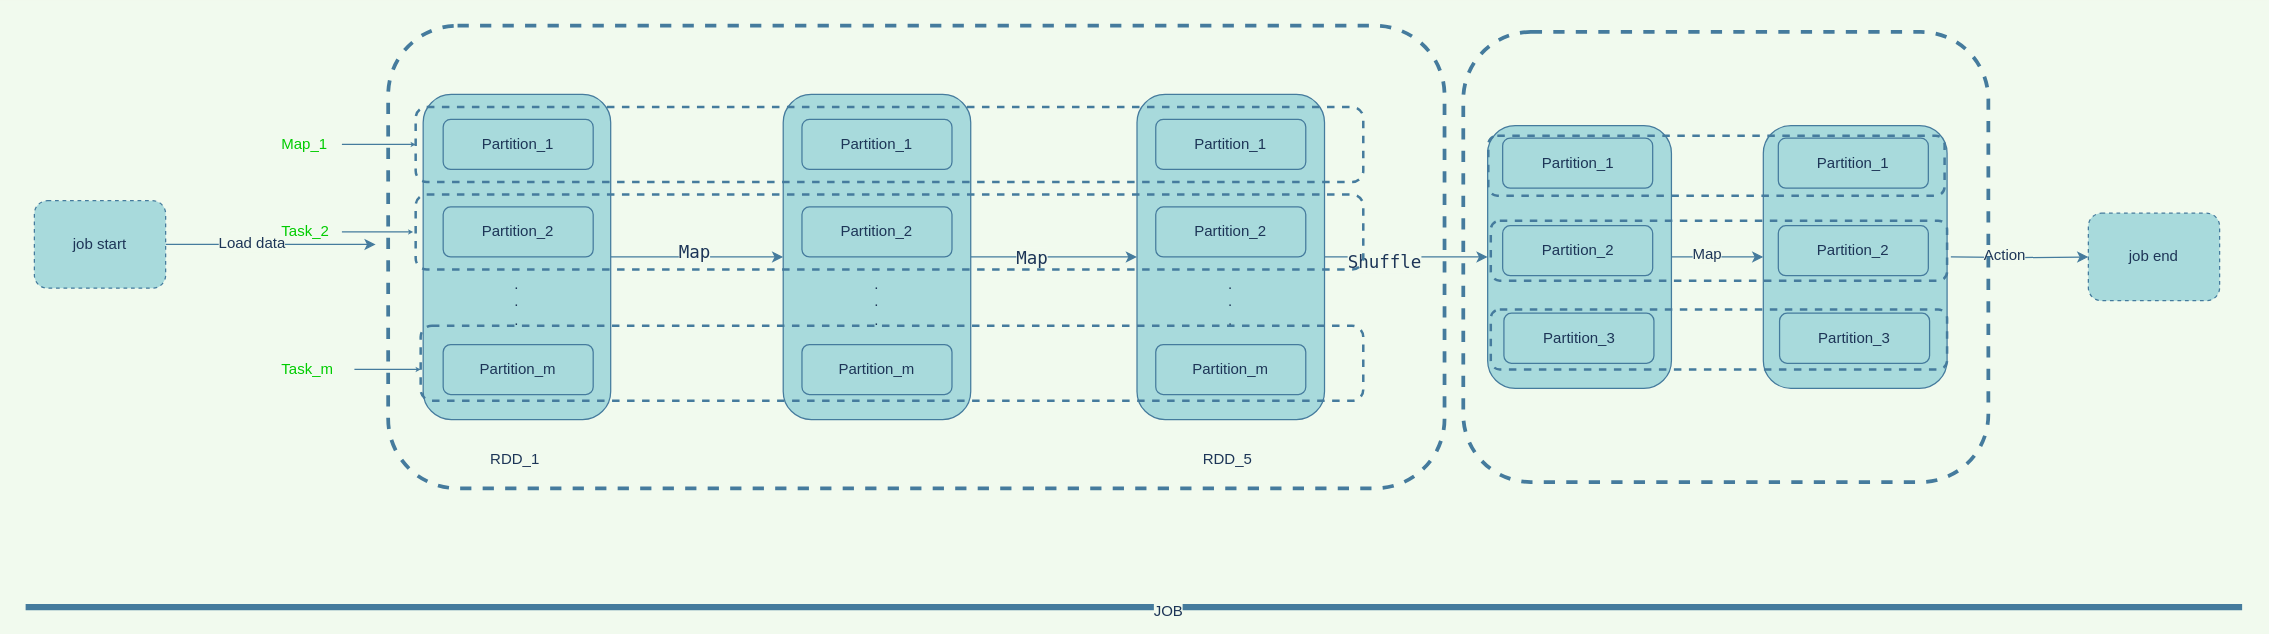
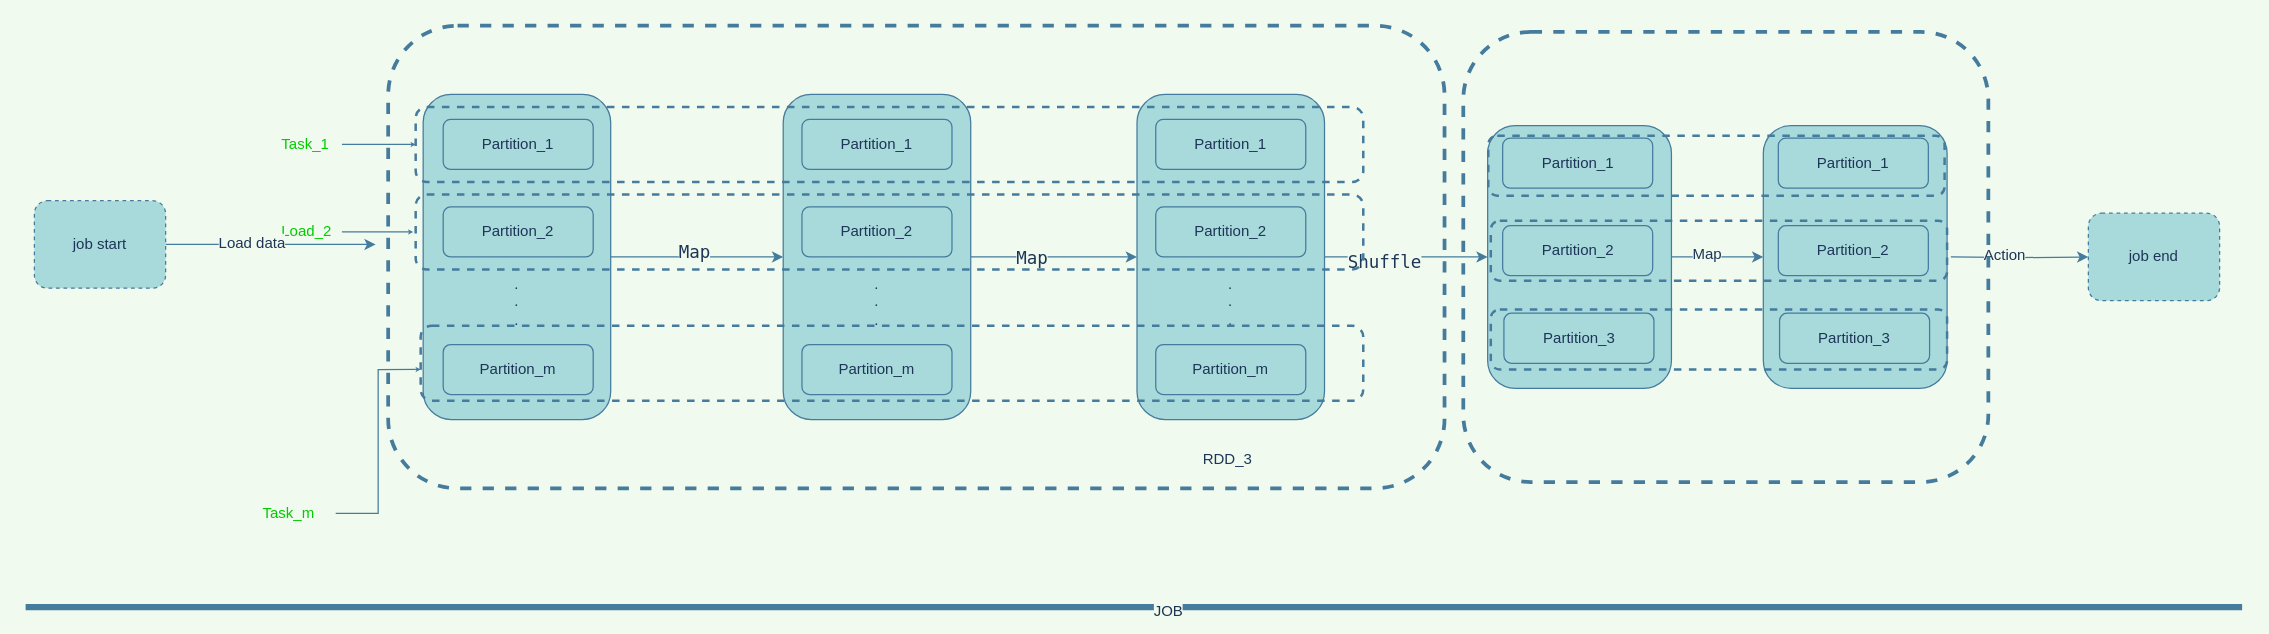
(303, 145) -> (307, 145)
(307, 232) -> (307, 232)
(317, 369) -> (298, 513)
(519, 459) -> none
(1224, 460) -> (1224, 460)
